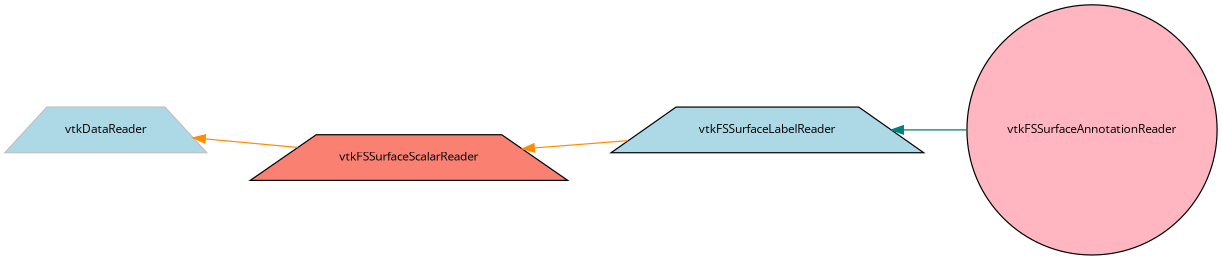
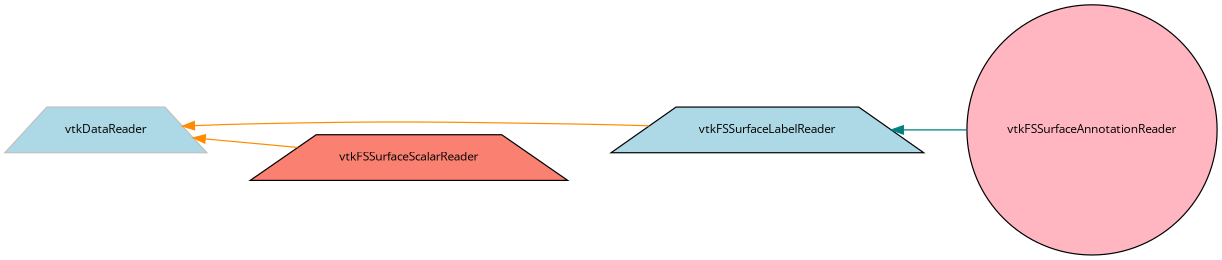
(581, 144) -> (422, 122)
